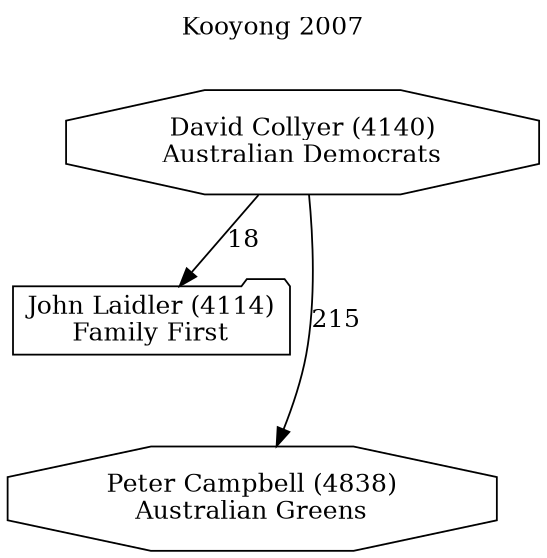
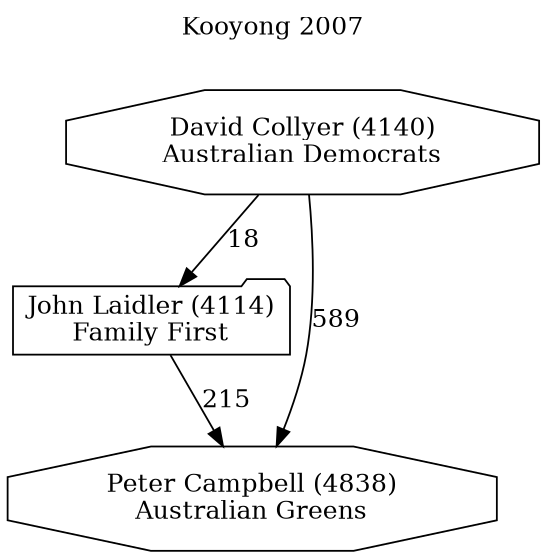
(337, 320) -> (337, 320)
none -> (192, 393)
